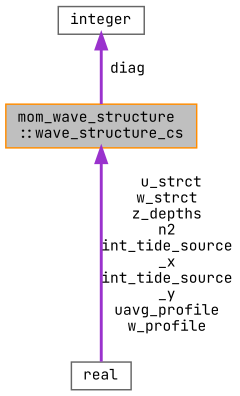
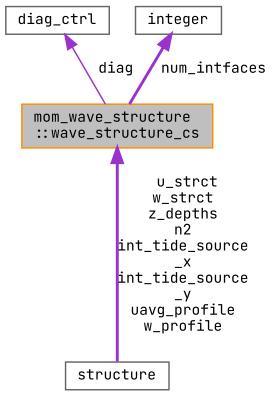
none -> (58, 20)
(124, 69) -> (210, 69)
(101, 376) -> (117, 376)
